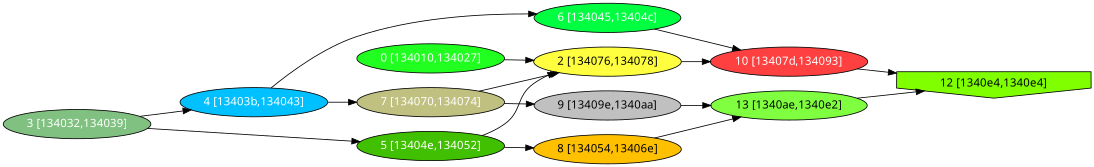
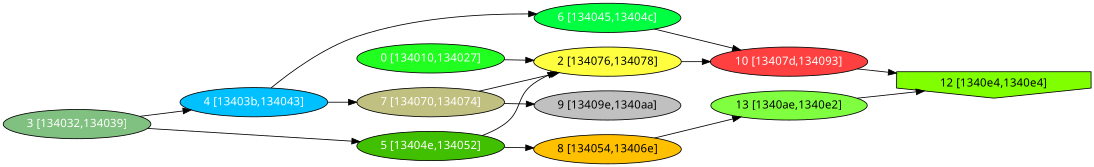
(692, 105) -> none
